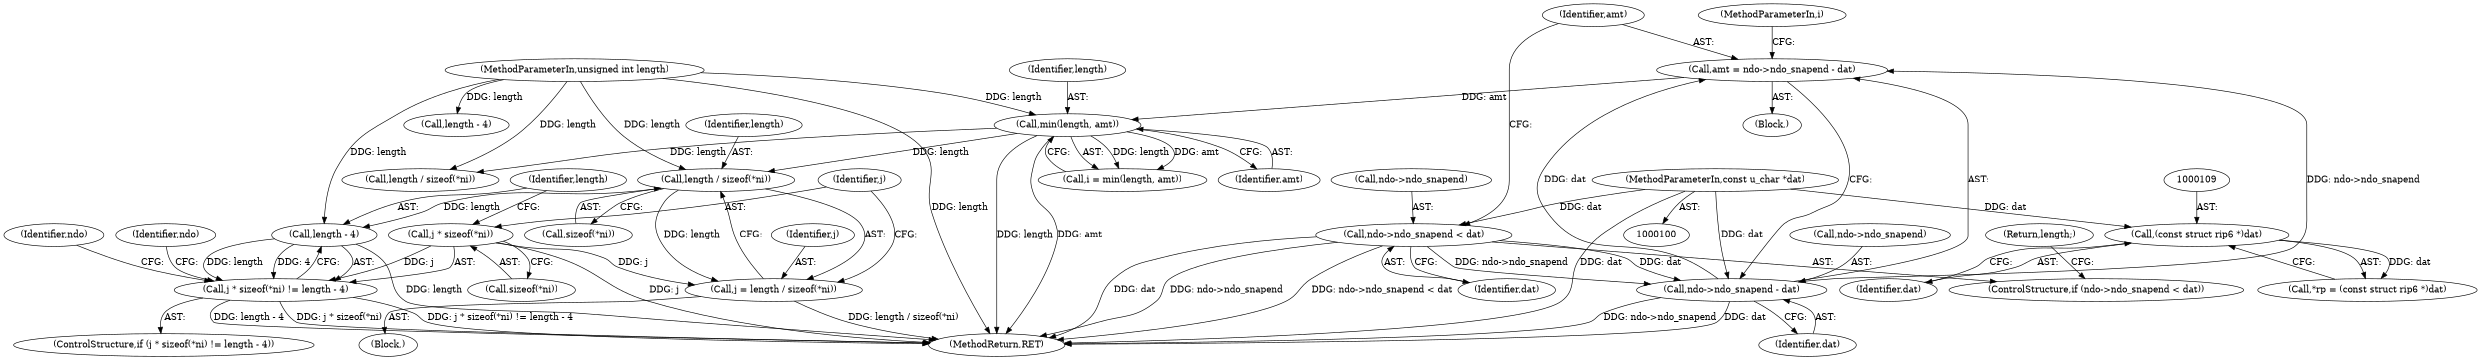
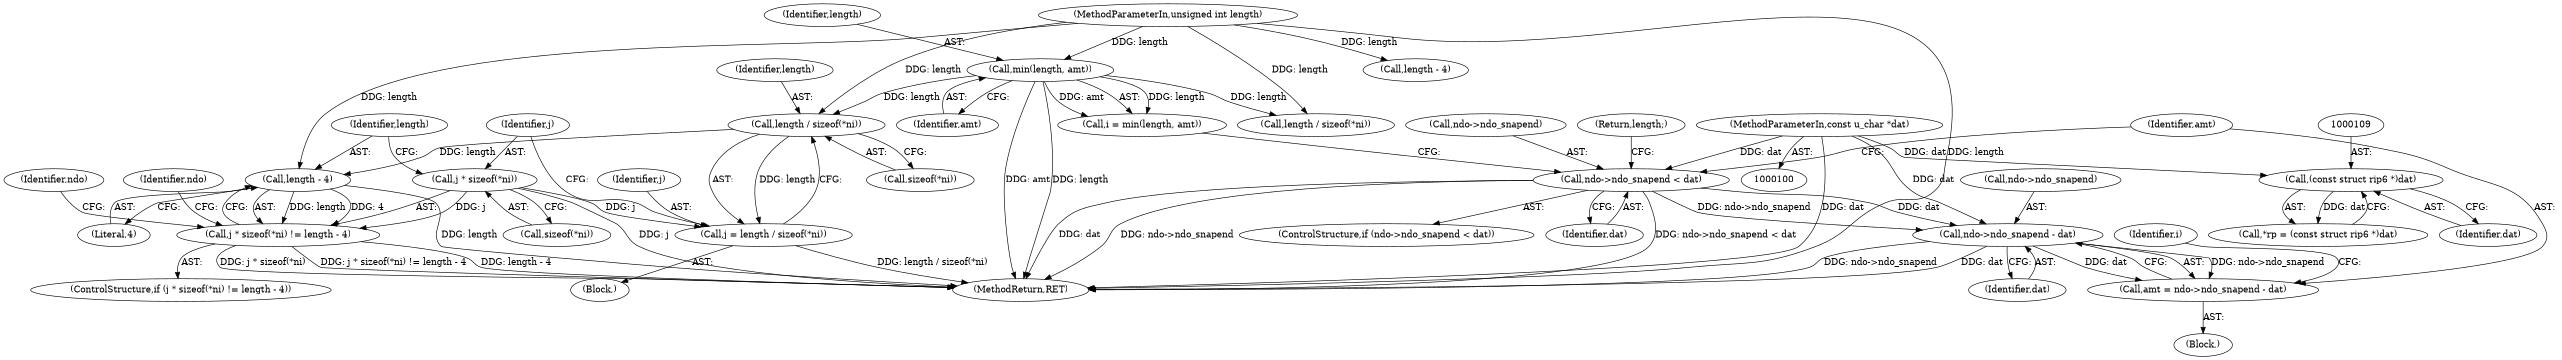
(1772, 15) -> (2156, 235)
(1411, 98) -> none
(1049, 160) -> (1378, 153)
none -> (114, 235)
(2065, 260) -> (1631, 149)
